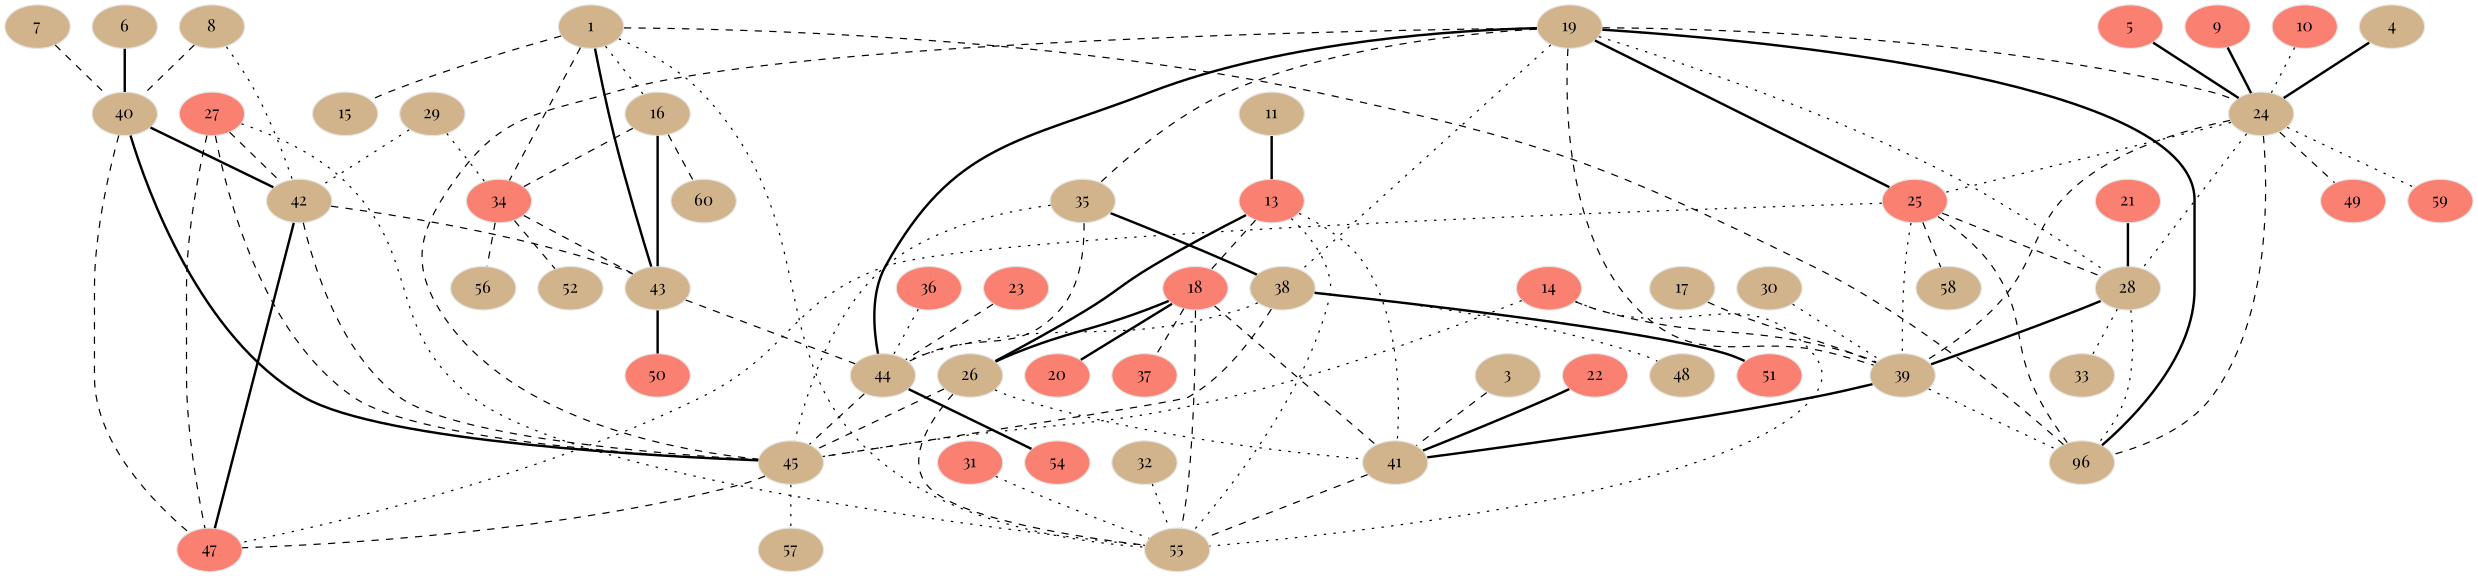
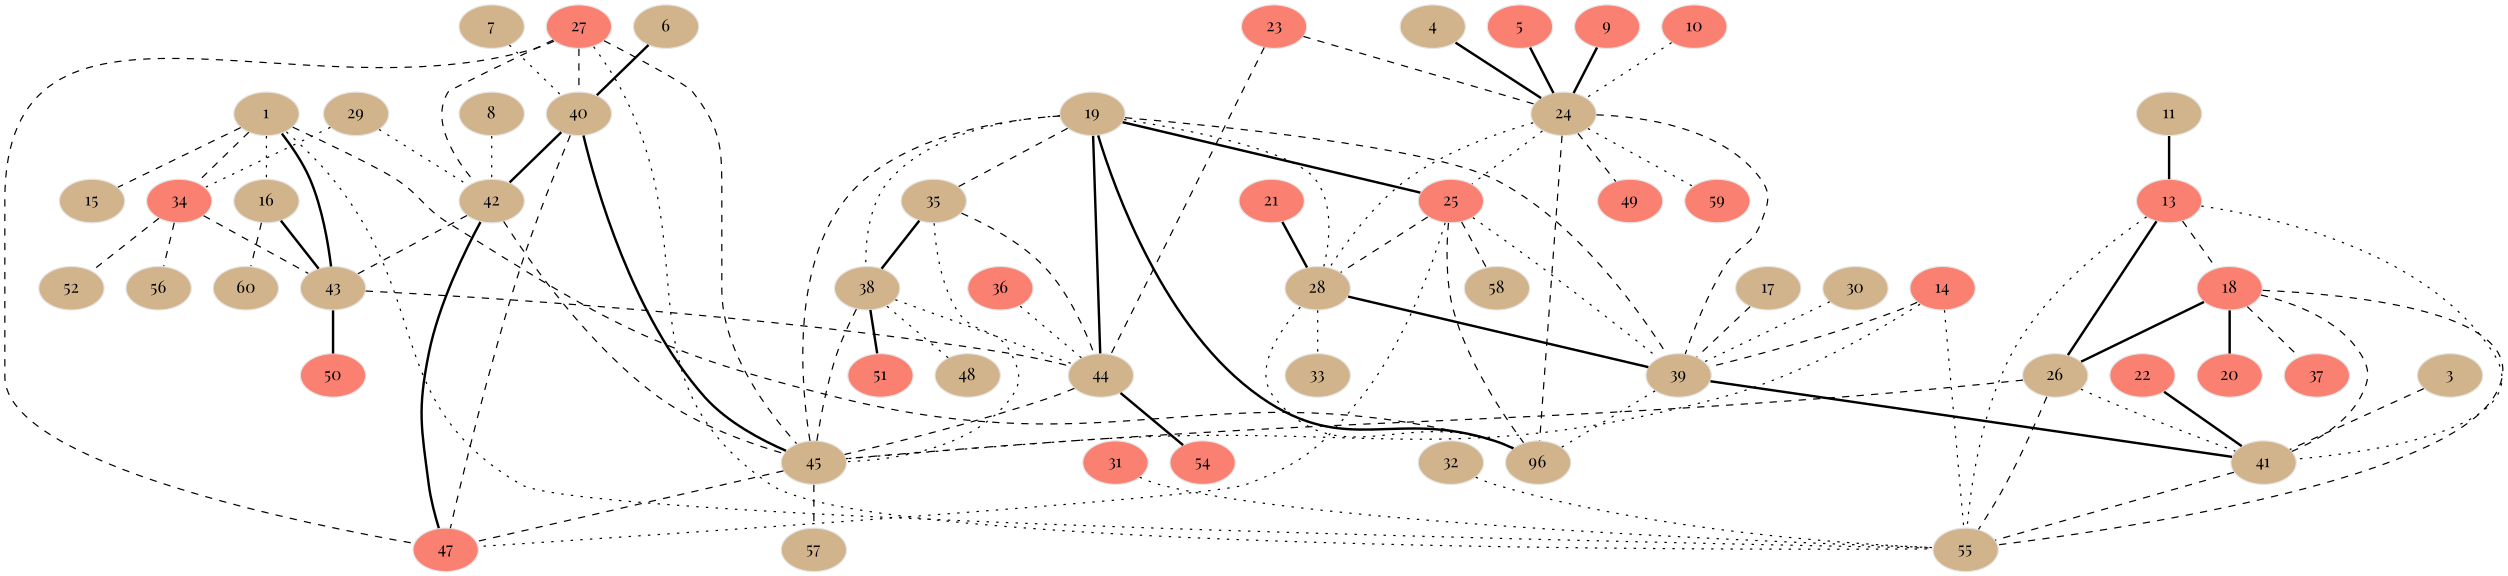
(1921, 45) -> (1419, 70)
(81, 70) -> (535, 70)
(168, 70) -> (579, 70)
(578, 157) -> none
(791, 506) -> (814, 506)
